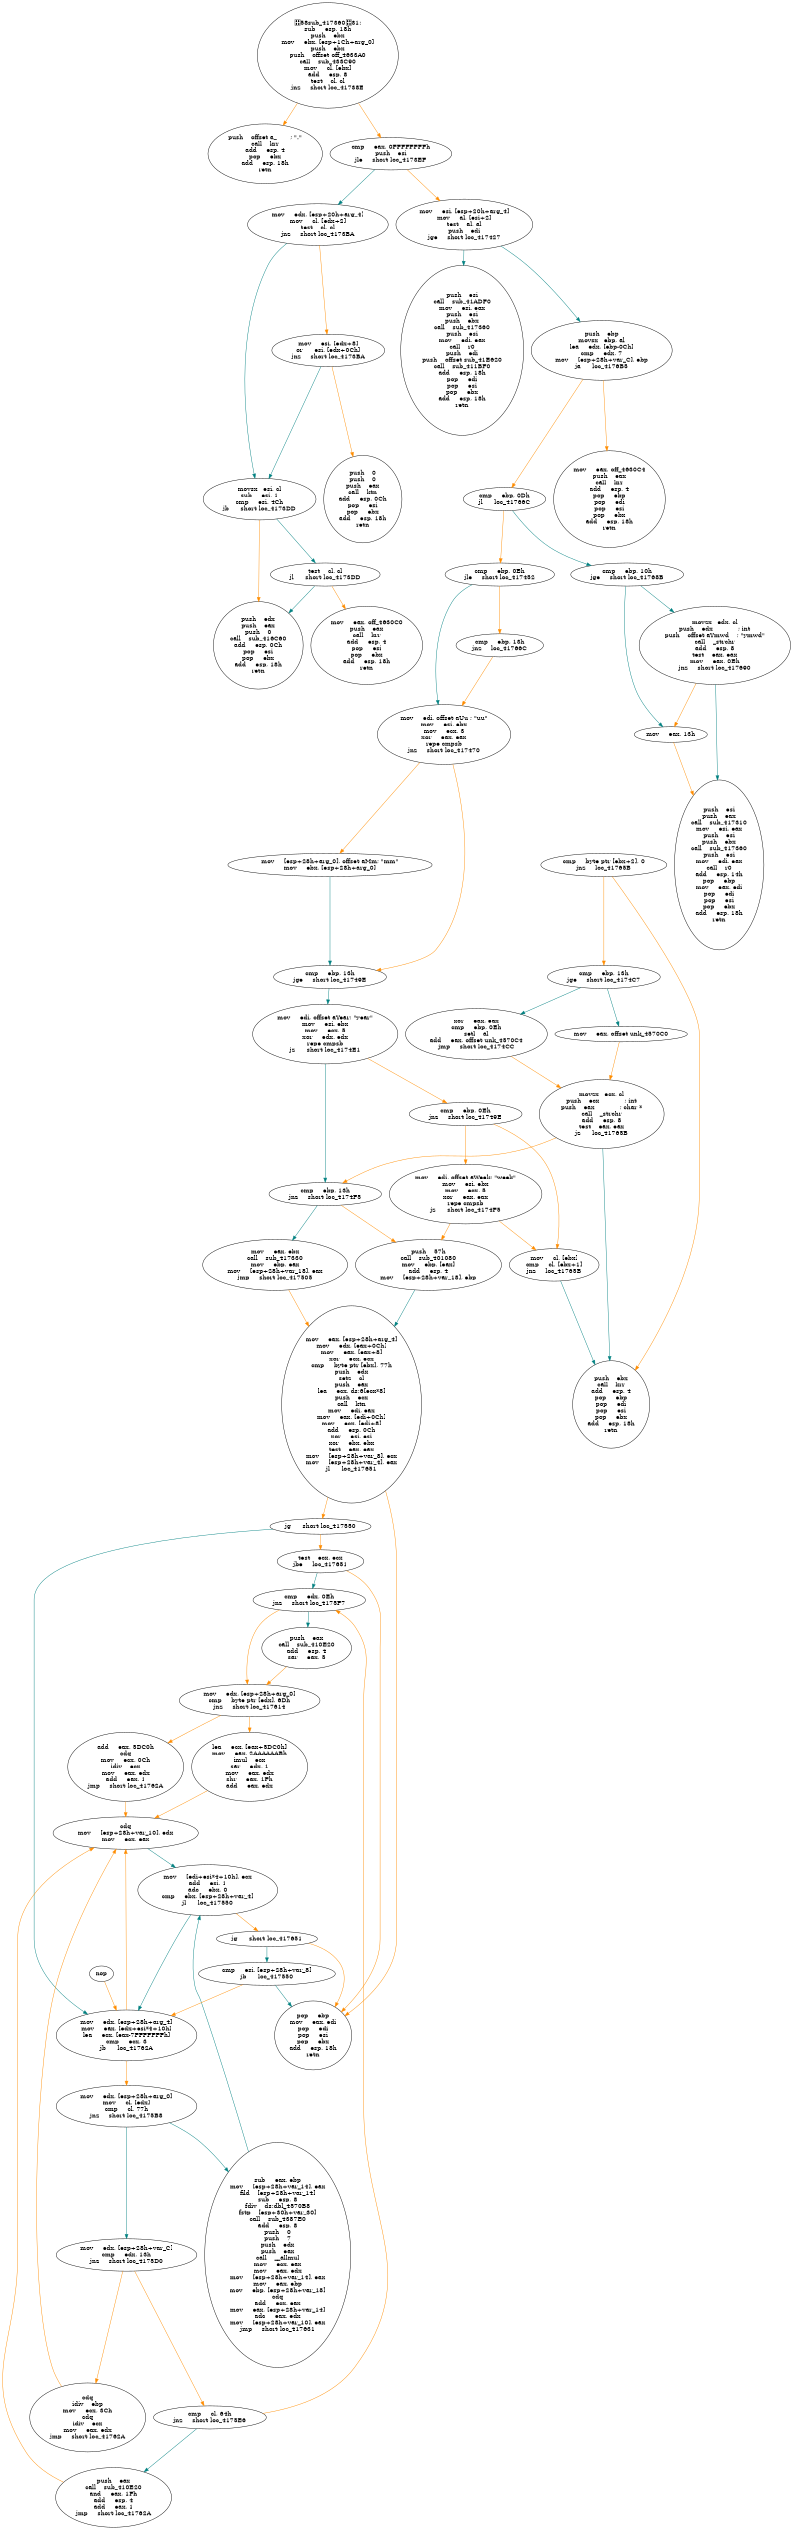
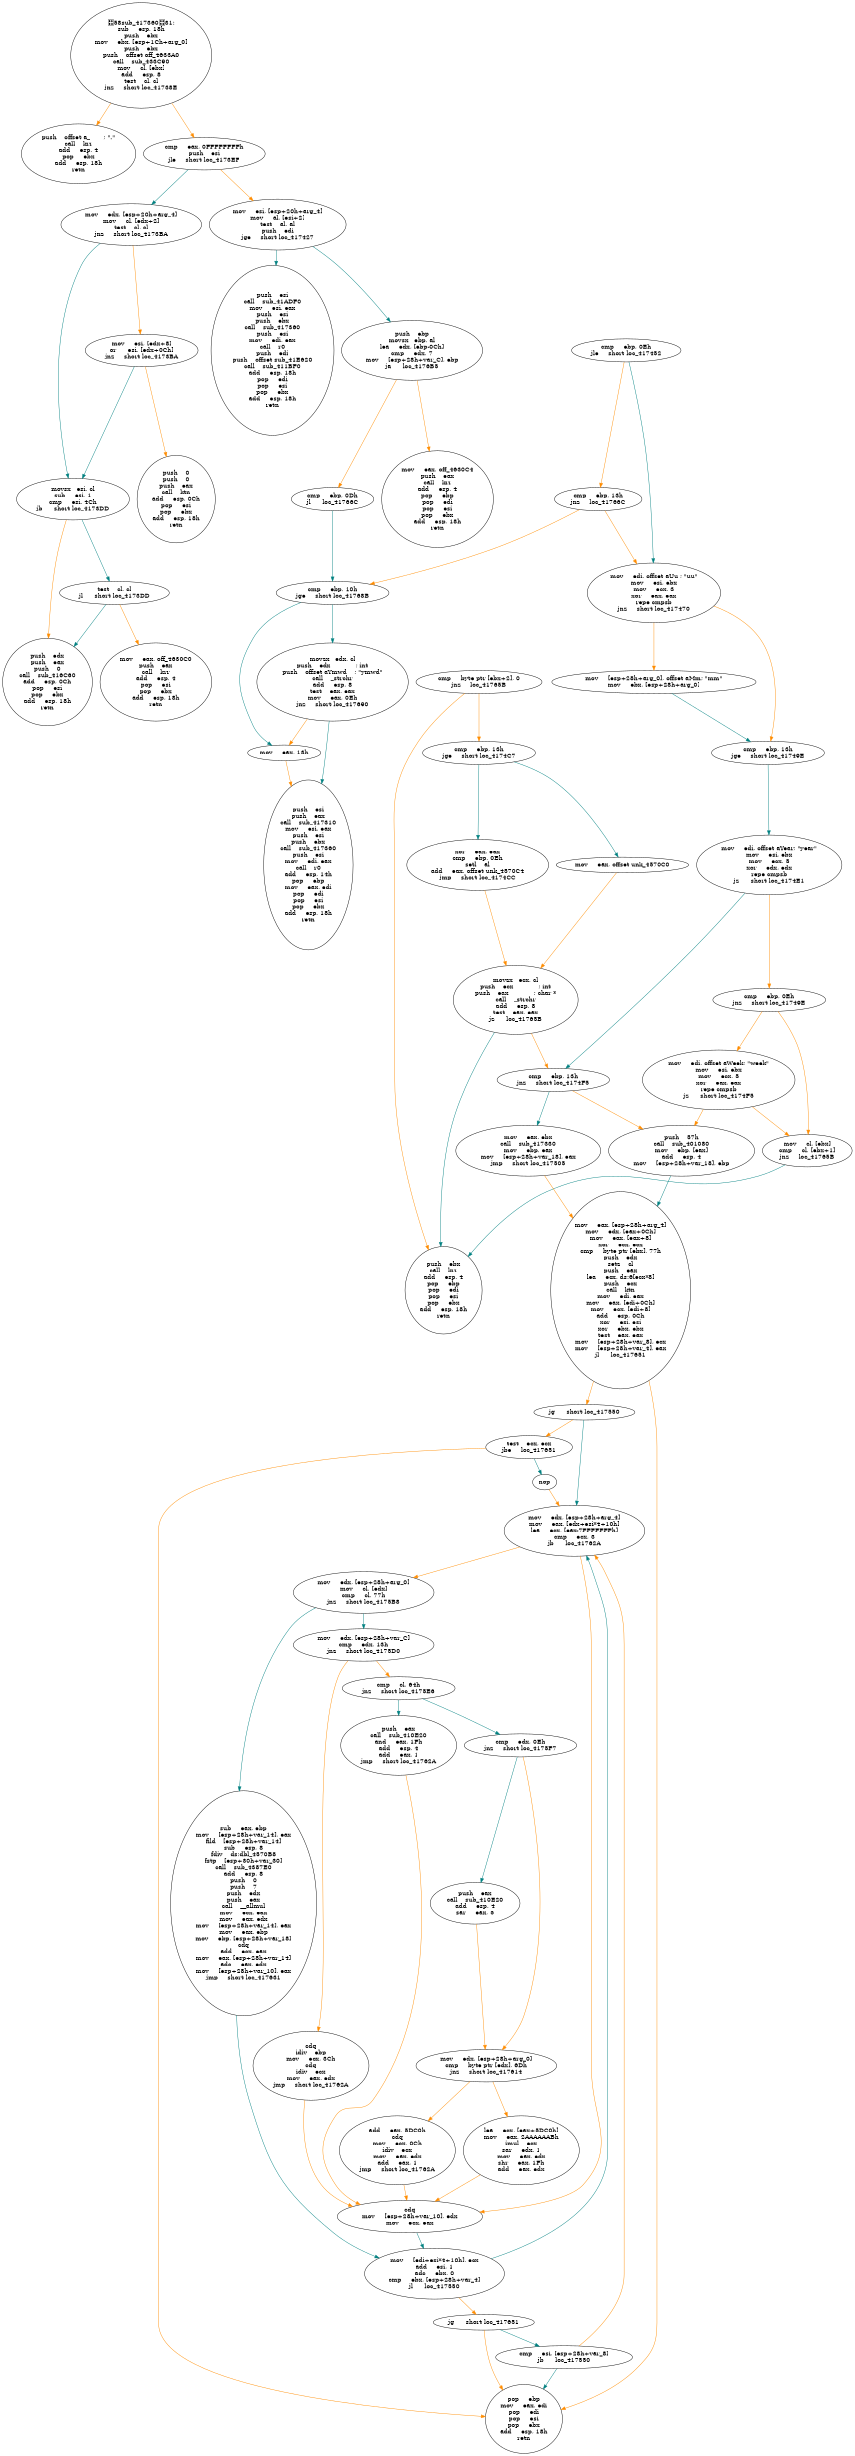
(502, 535) -> none
none -> (480, 554)
(316, 1579) -> (537, 1465)
(364, 2043) -> (460, 1715)
